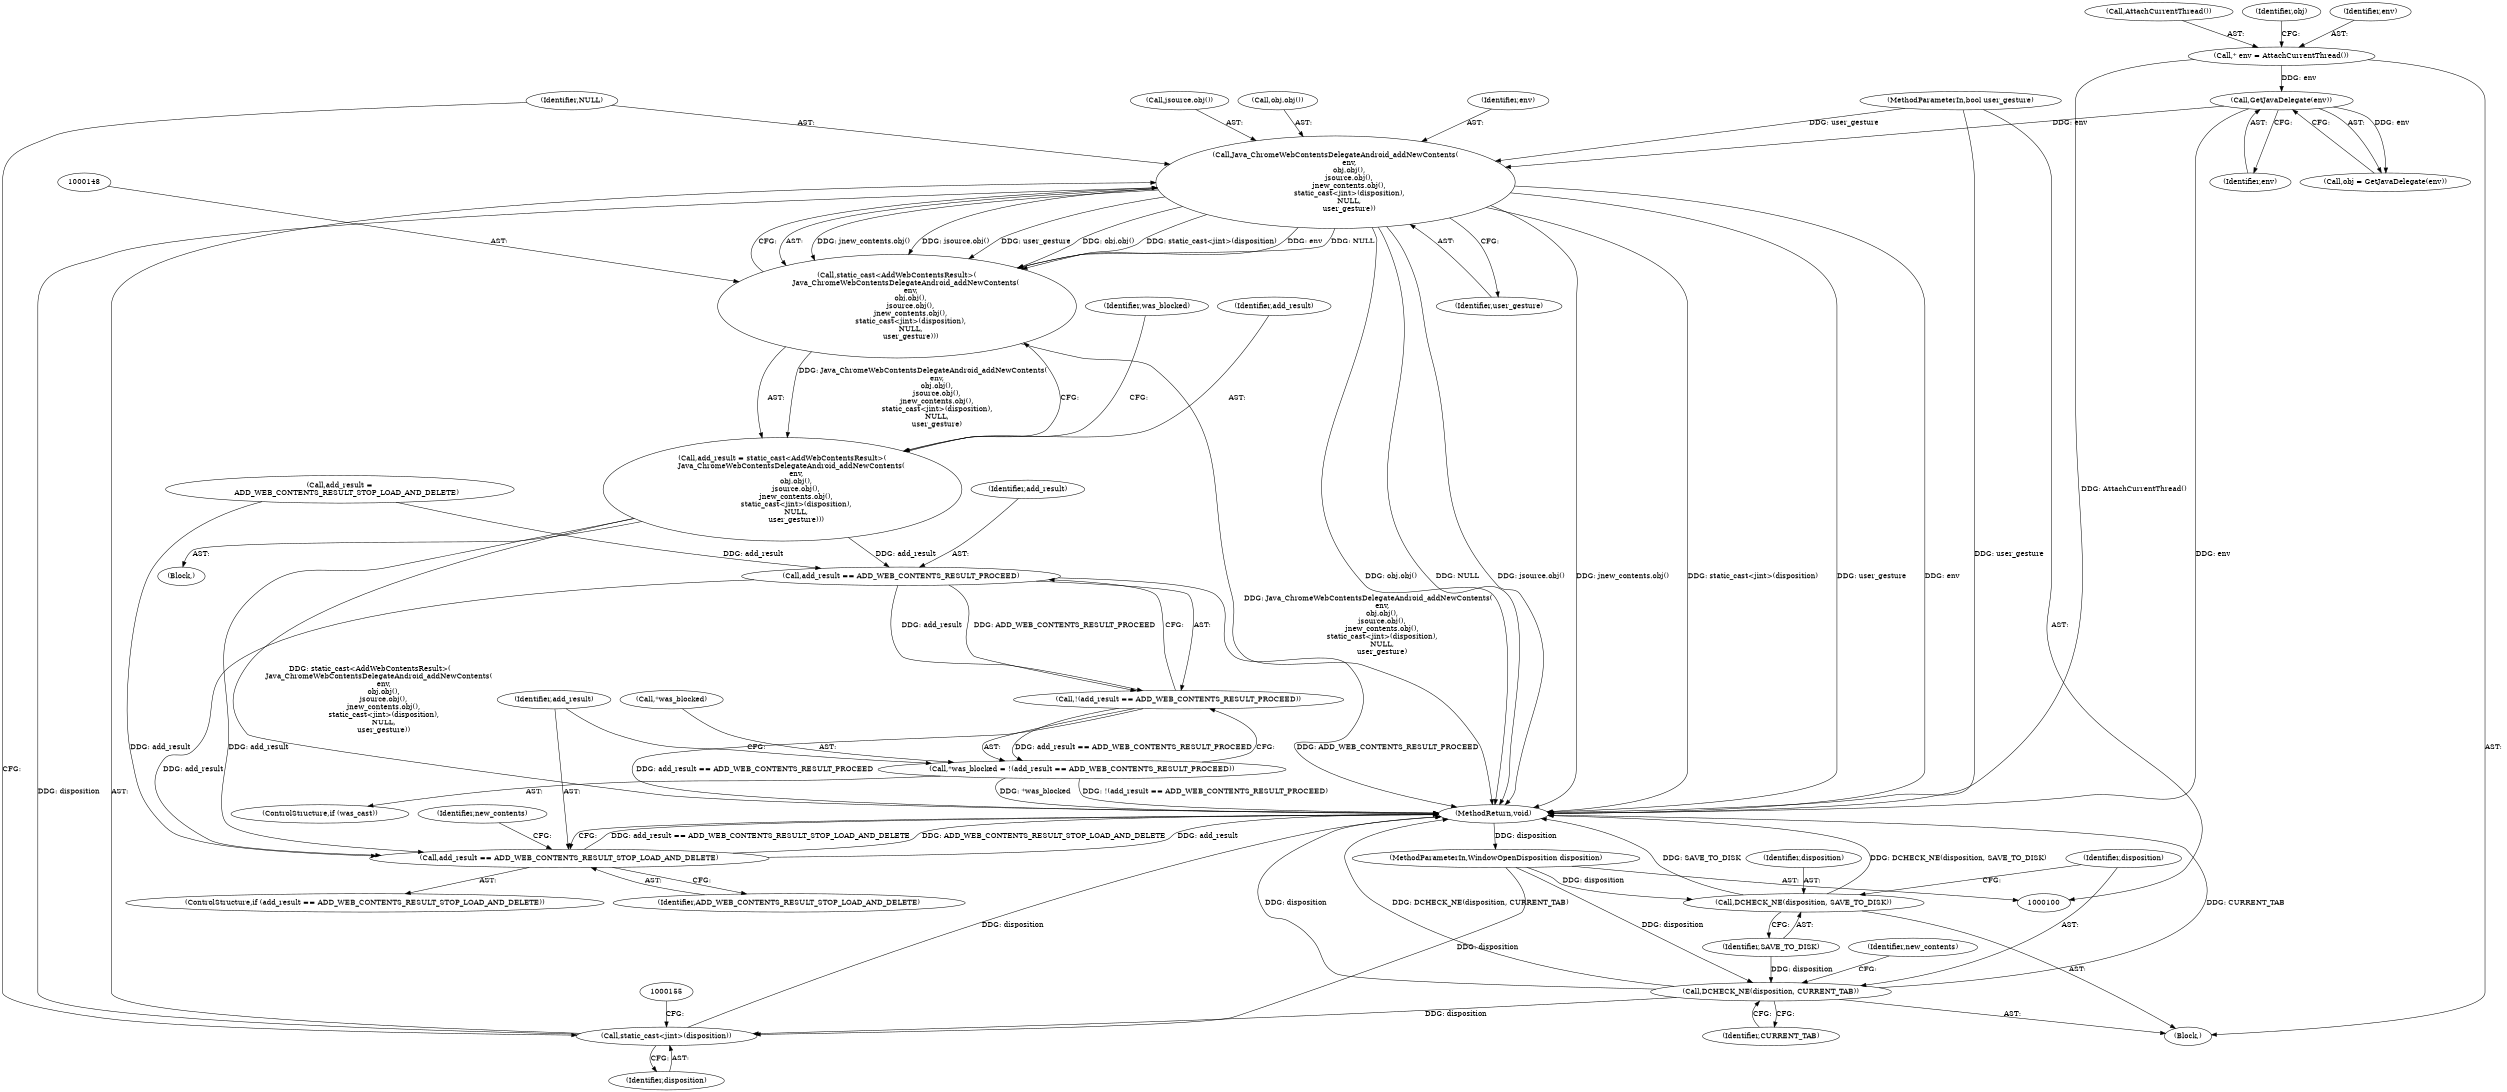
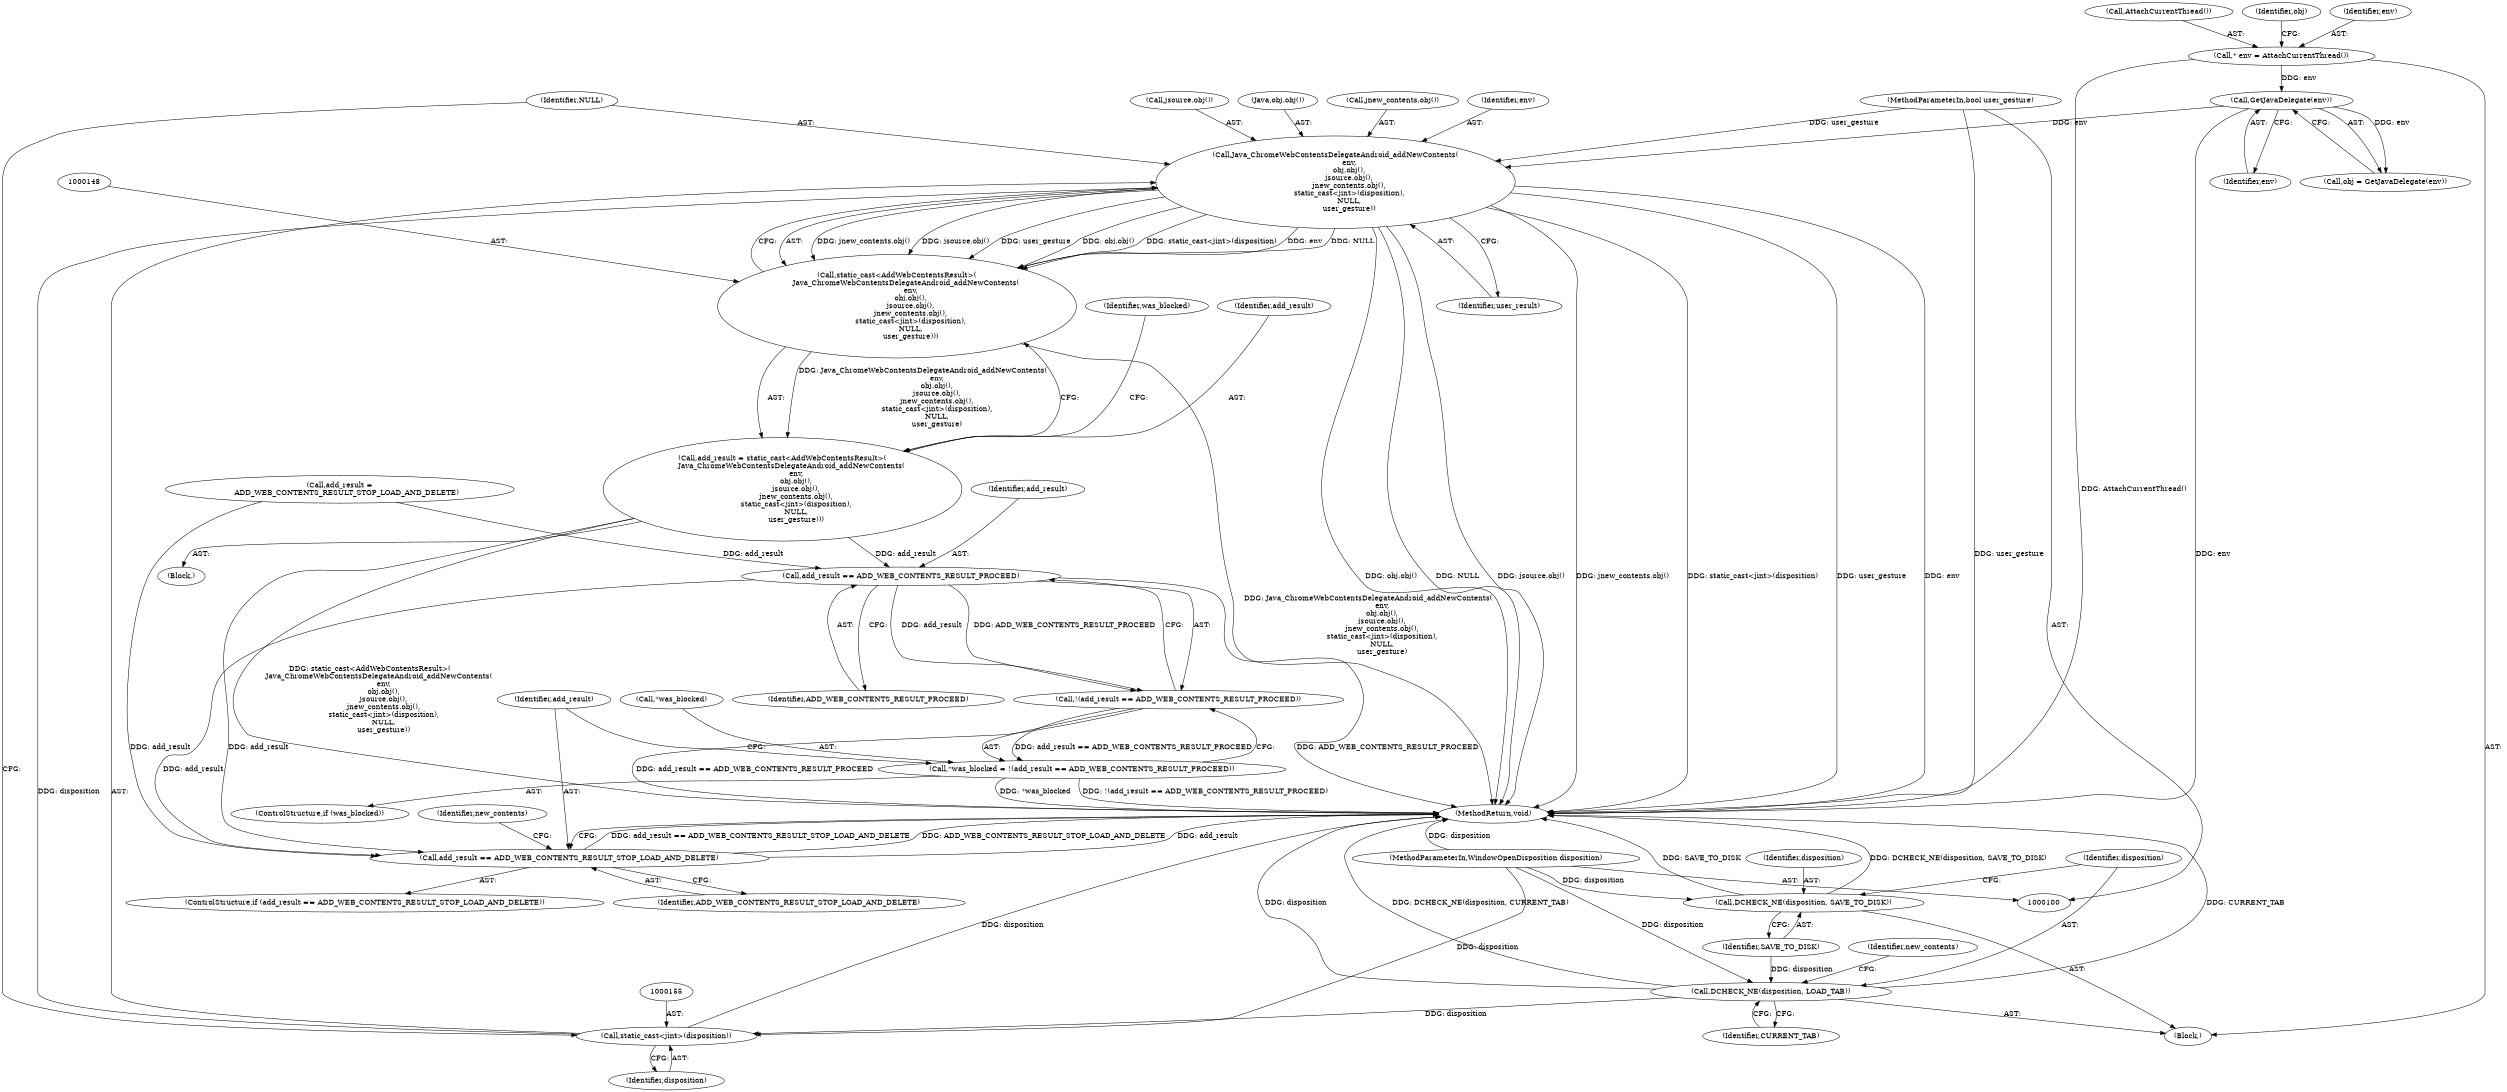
(1278, 101) -> (1278, 101)
none -> (1393, 101)
(1499, 306) -> (1499, 306)
none -> (868, 700)
(320, 814) -> (320, 814)
(1495, 834) -> (1427, 837)
(1771, 992) -> (1771, 992)
(676, 1014) -> (676, 1014)
